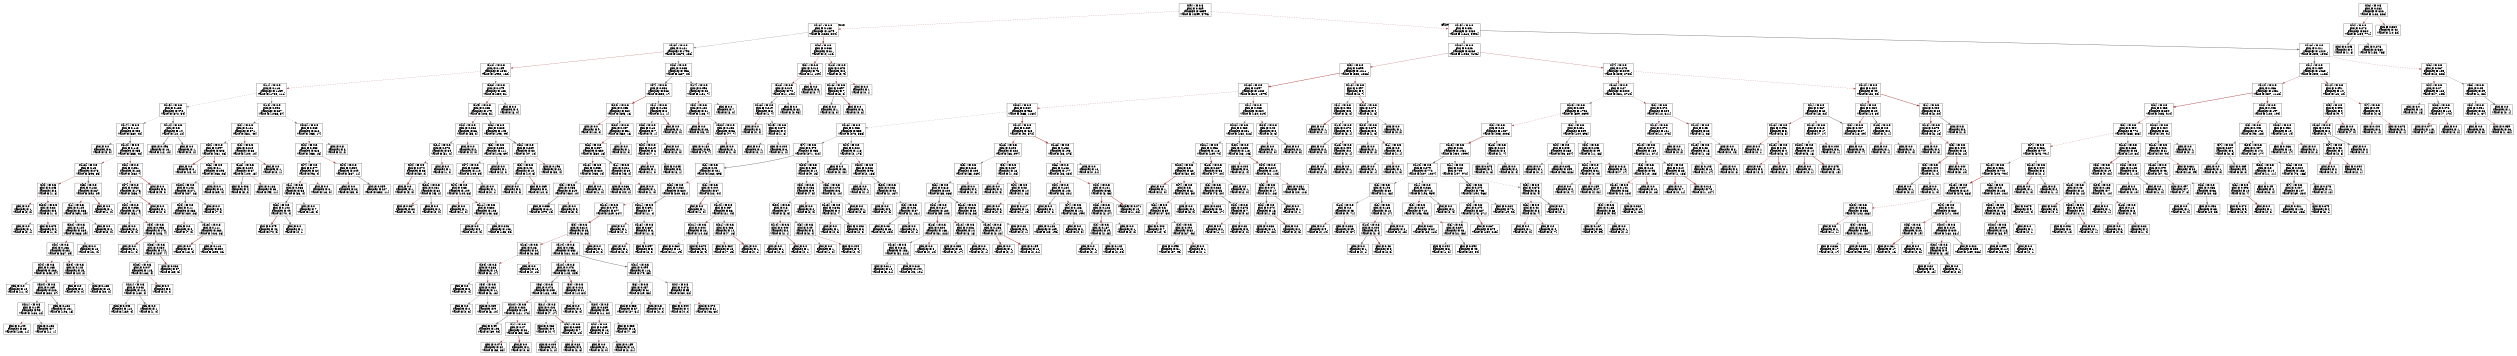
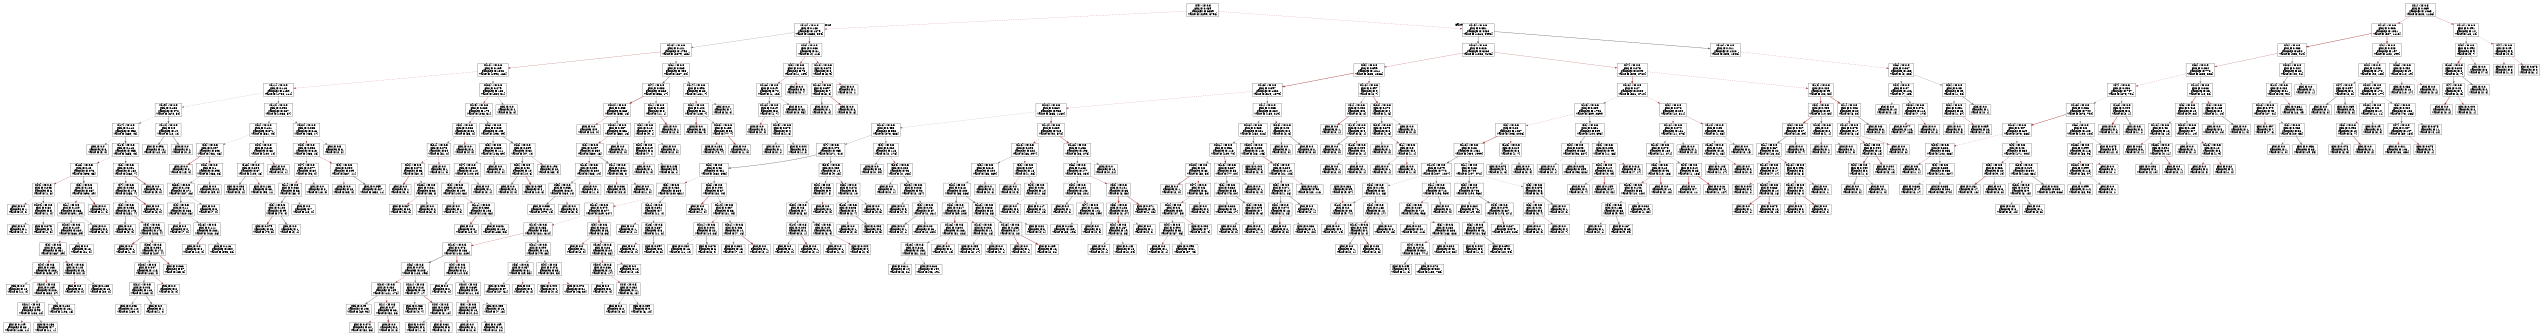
(2314, 59) -> none
(1835, 119) -> (1783, 139)
(1130, 209) -> (1145, 209)
(1345, 219) -> (1343, 198)
(1435, 219) -> (1428, 219)
(573, 239) -> (569, 220)
